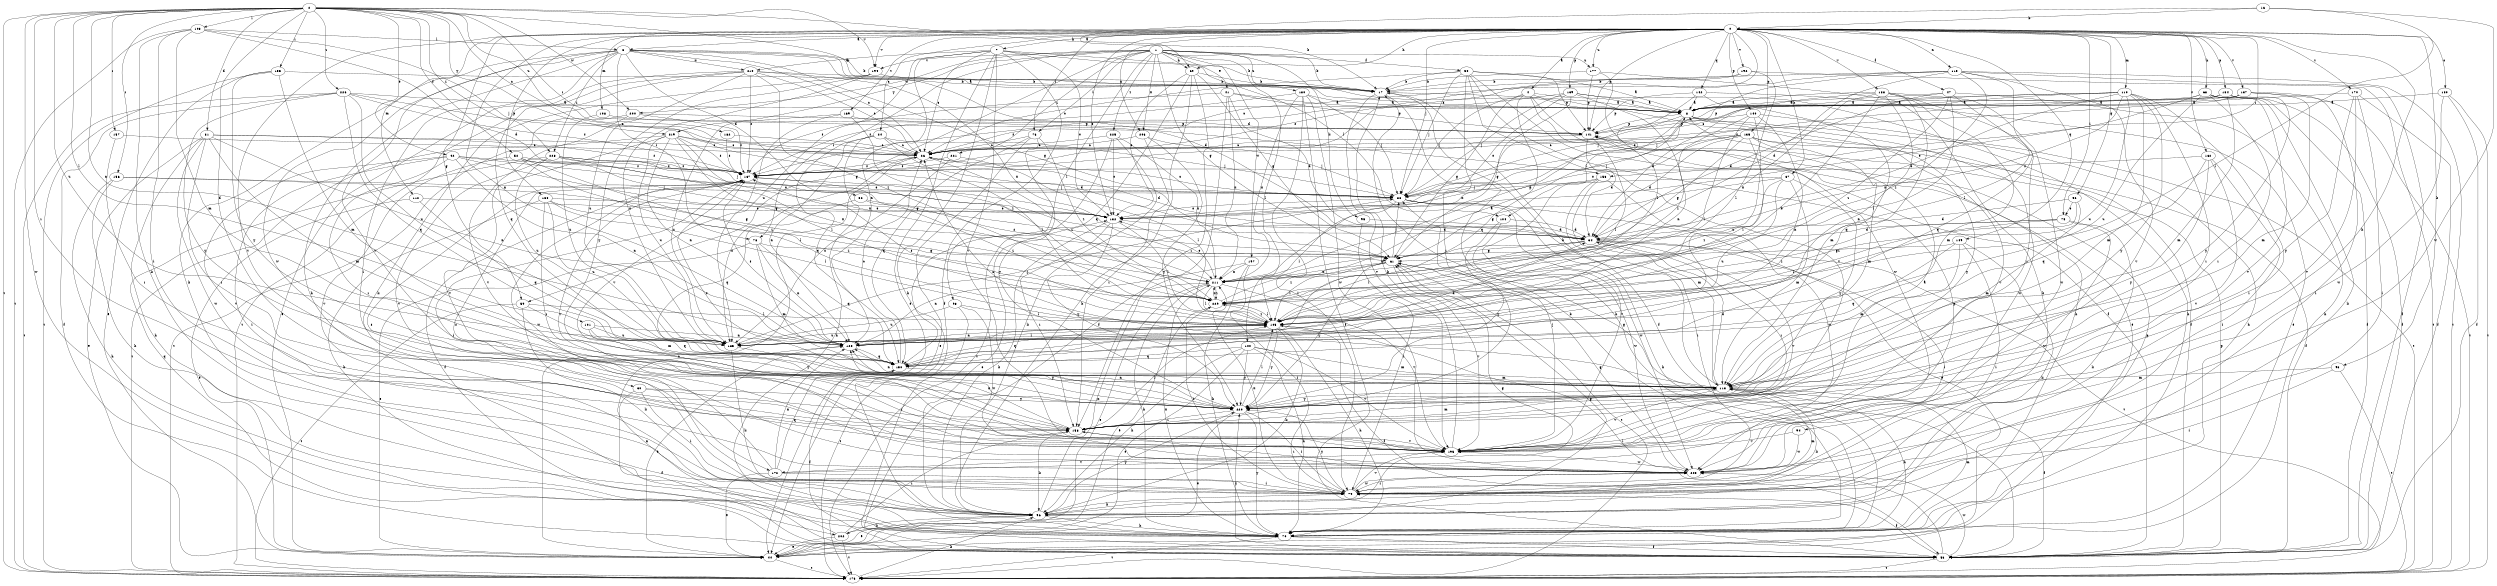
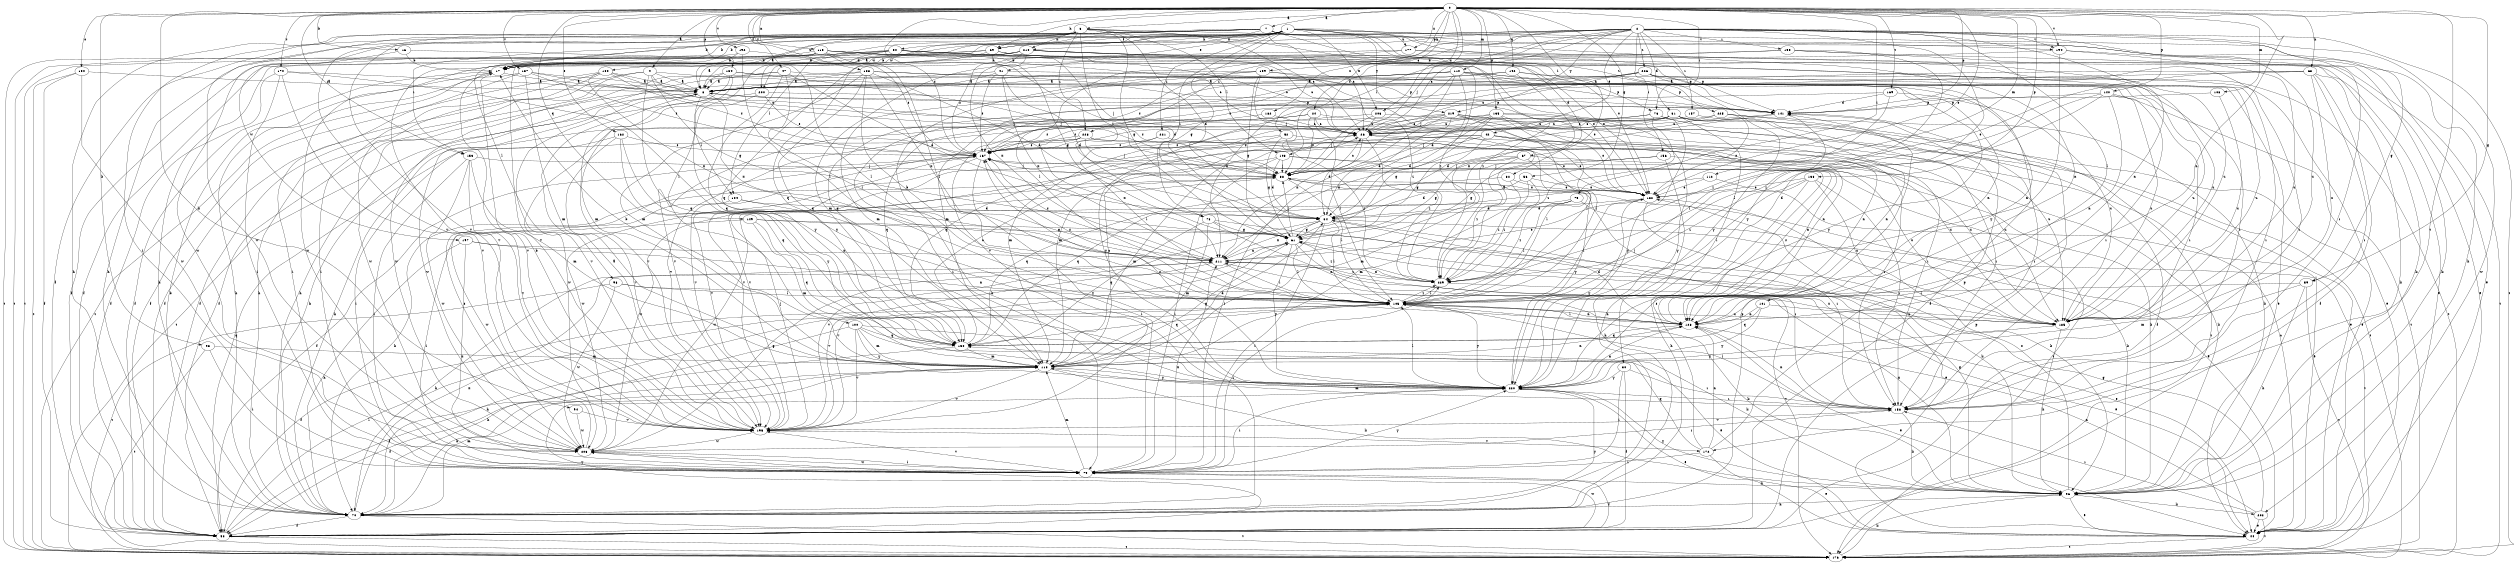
(1998, 18) -> (831, 9)
(410, 39) -> (1181, 51)
none -> (1652, 84)
(2070, 208) -> (1587, 189)
(1363, 219) -> none
(1298, 378) -> (463, 357)
